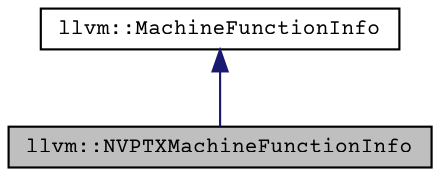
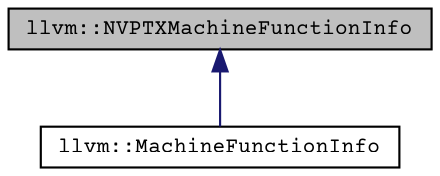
(220, 99) -> (220, 99)
